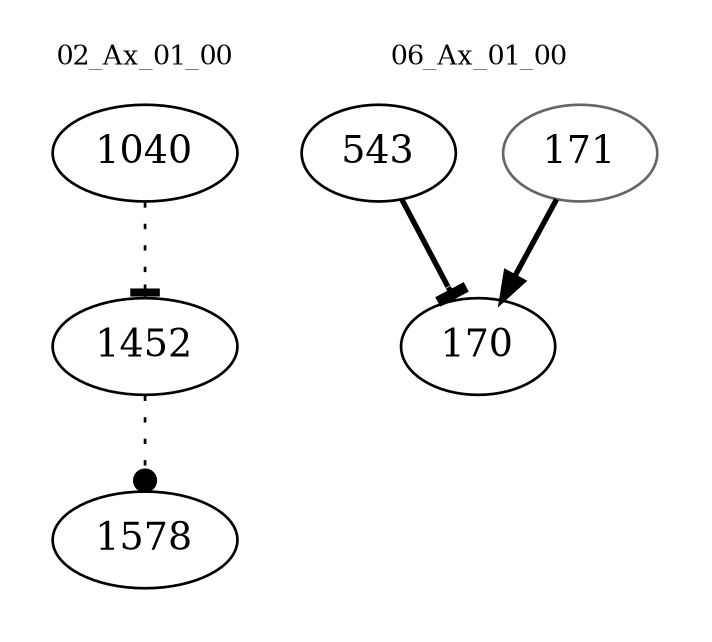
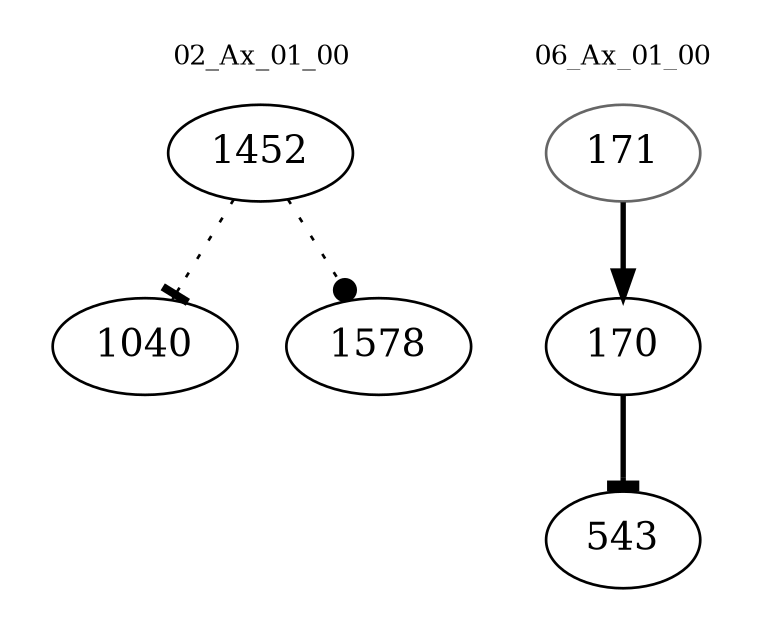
(145, 243) -> (207, 243)
(425, 243) -> (623, 437)
